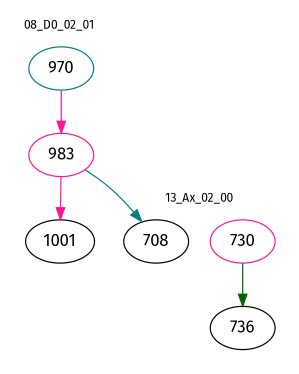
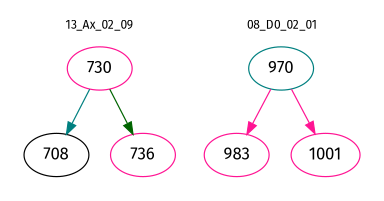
(61, 192) -> (300, 106)
(122, 199) -> (81, 106)
(199, 199) -> (100, 26)
(60, 241) -> (326, 155)
(243, 328) -> (143, 155)
